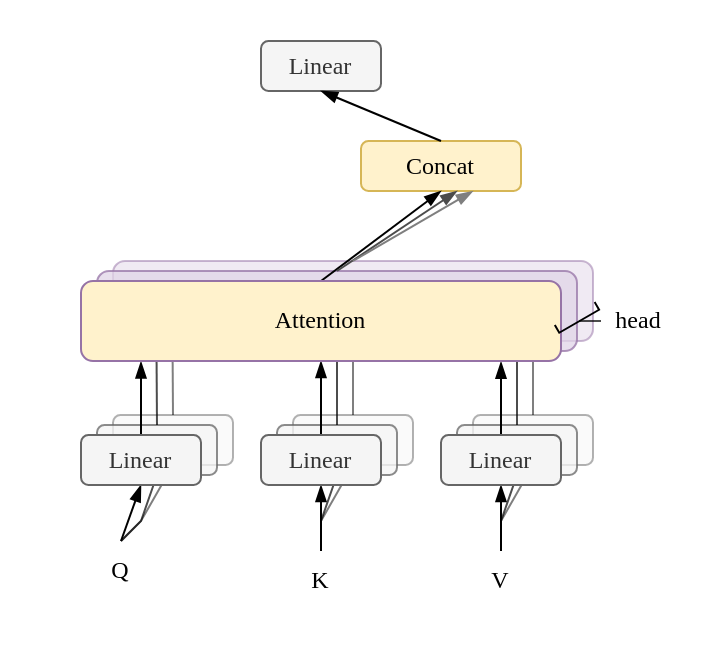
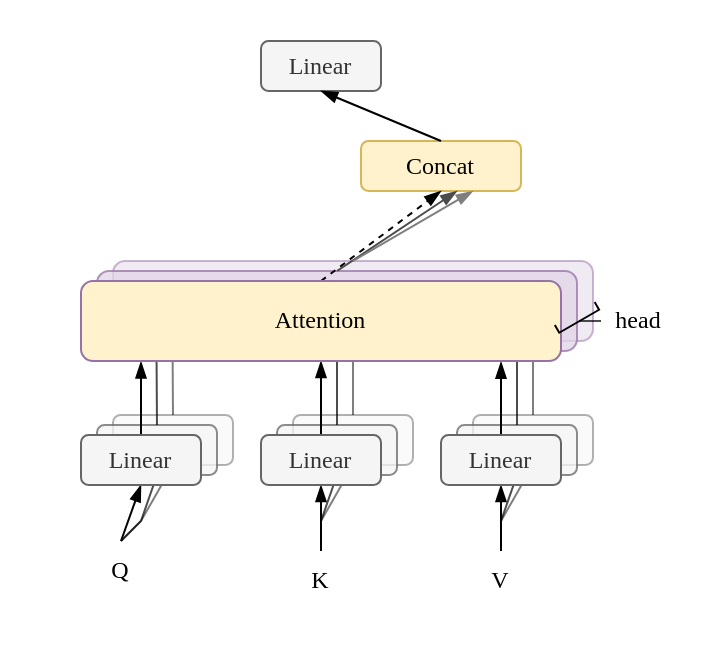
(389, 230) -> (389, 230)
